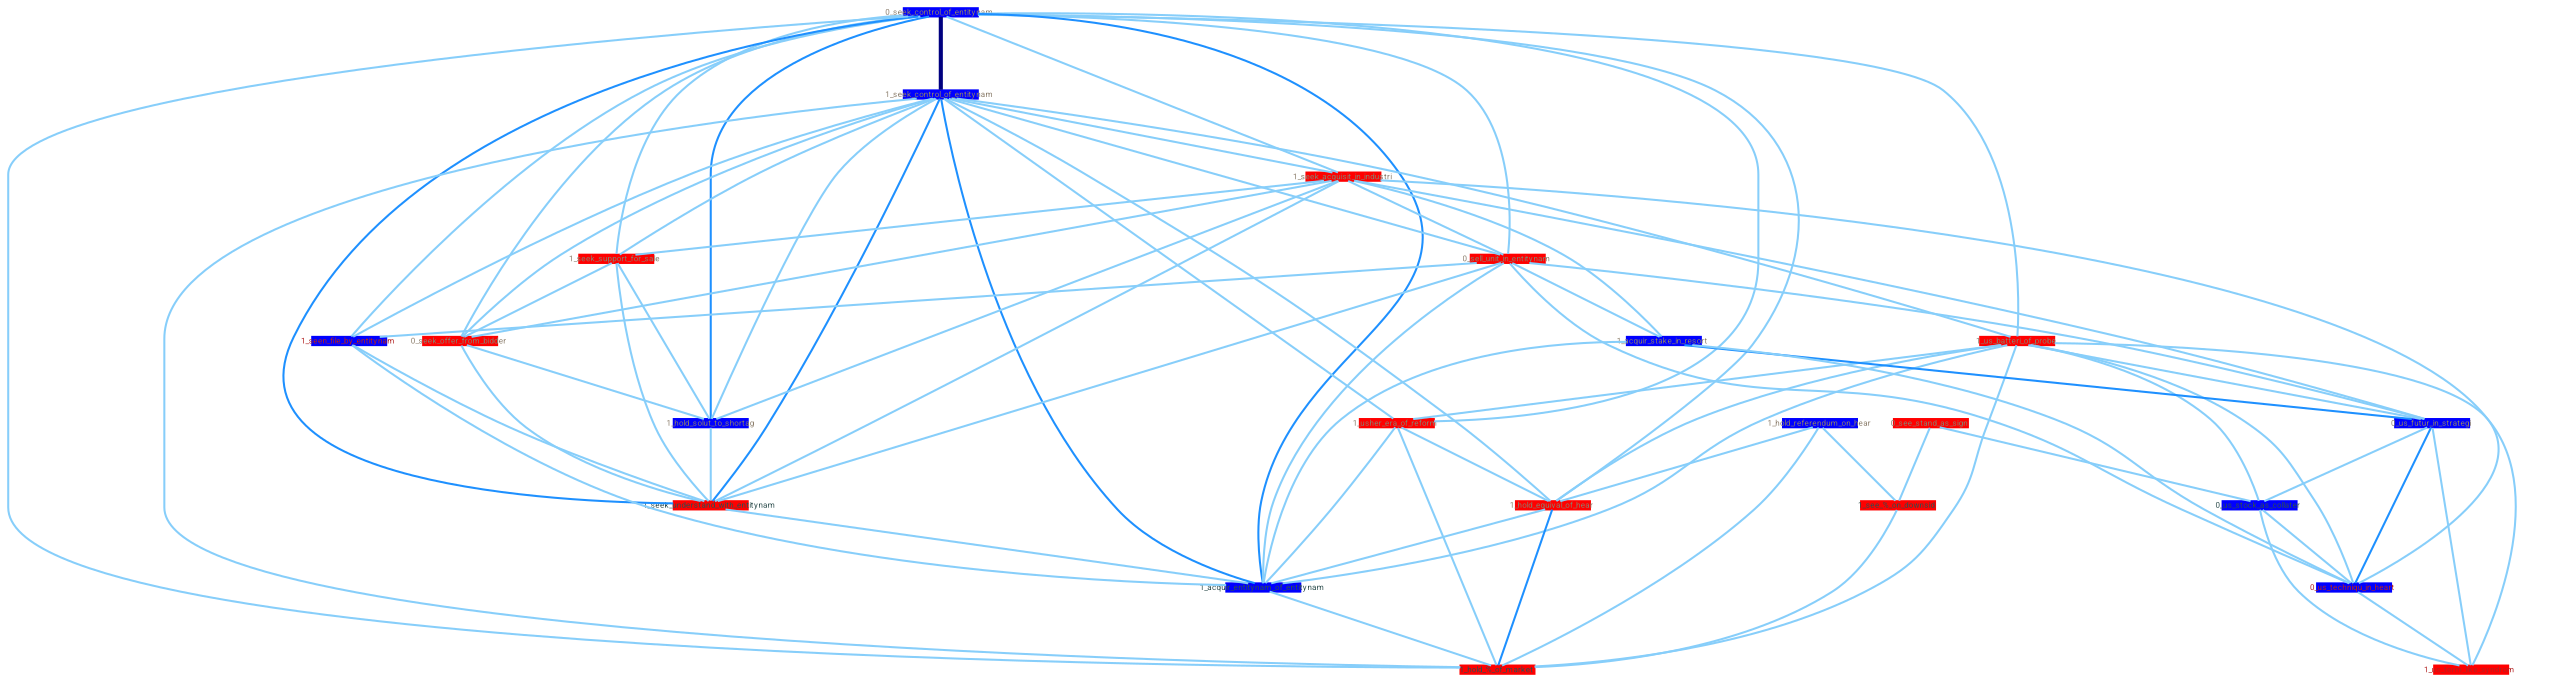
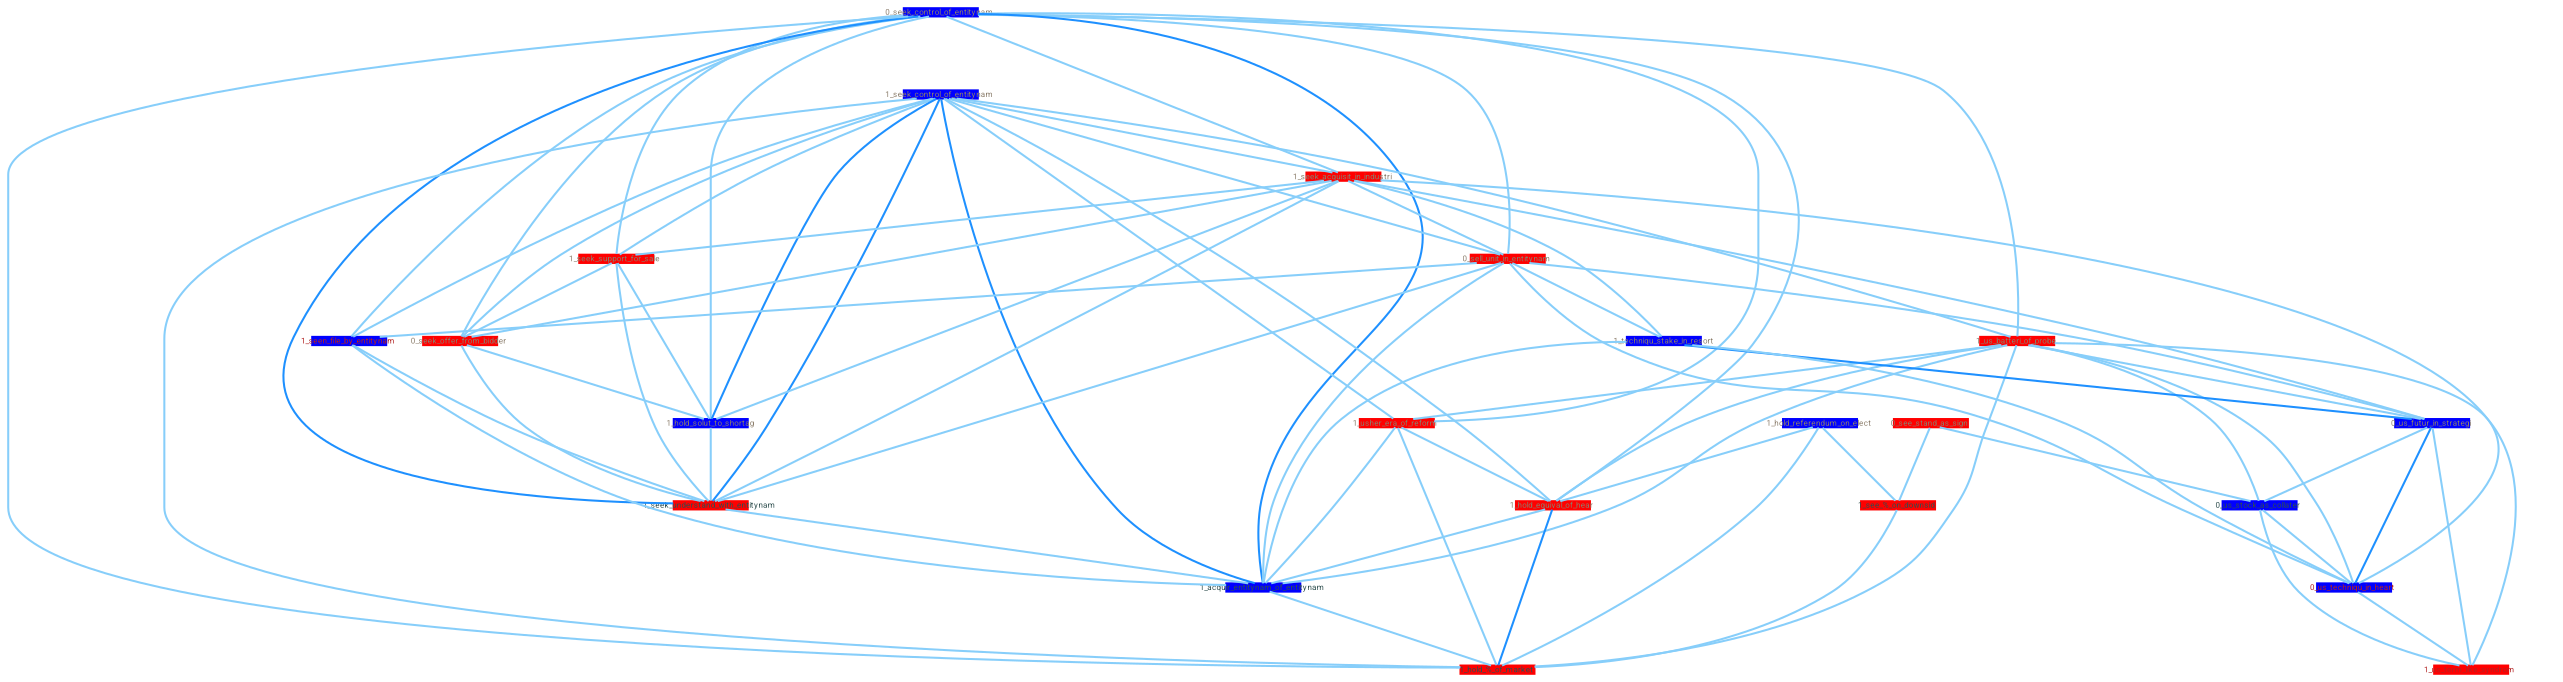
(941, 53) -> none
(718, 139) -> (718, 139)
(807, 220) -> (807, 220)
(1664, 341) -> (1664, 341)
(1820, 423) -> (1820, 423)
